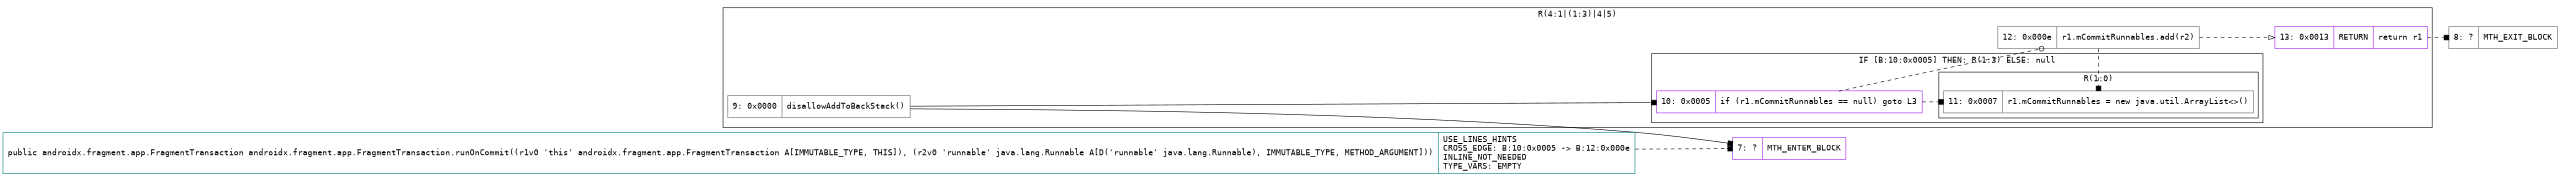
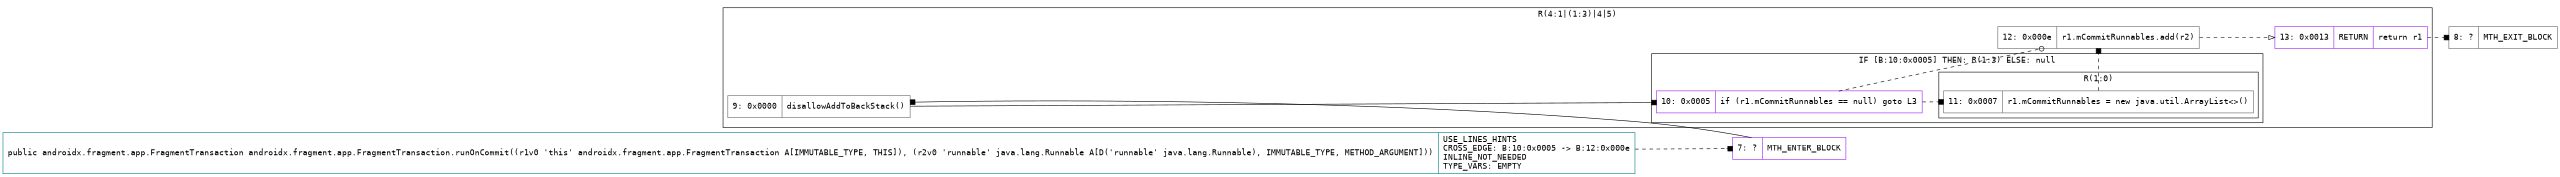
(2099, 67) -> (2099, 76)
(1319, 115) -> (1397, 108)
